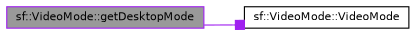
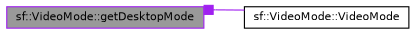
(219, 25) -> (230, 10)
